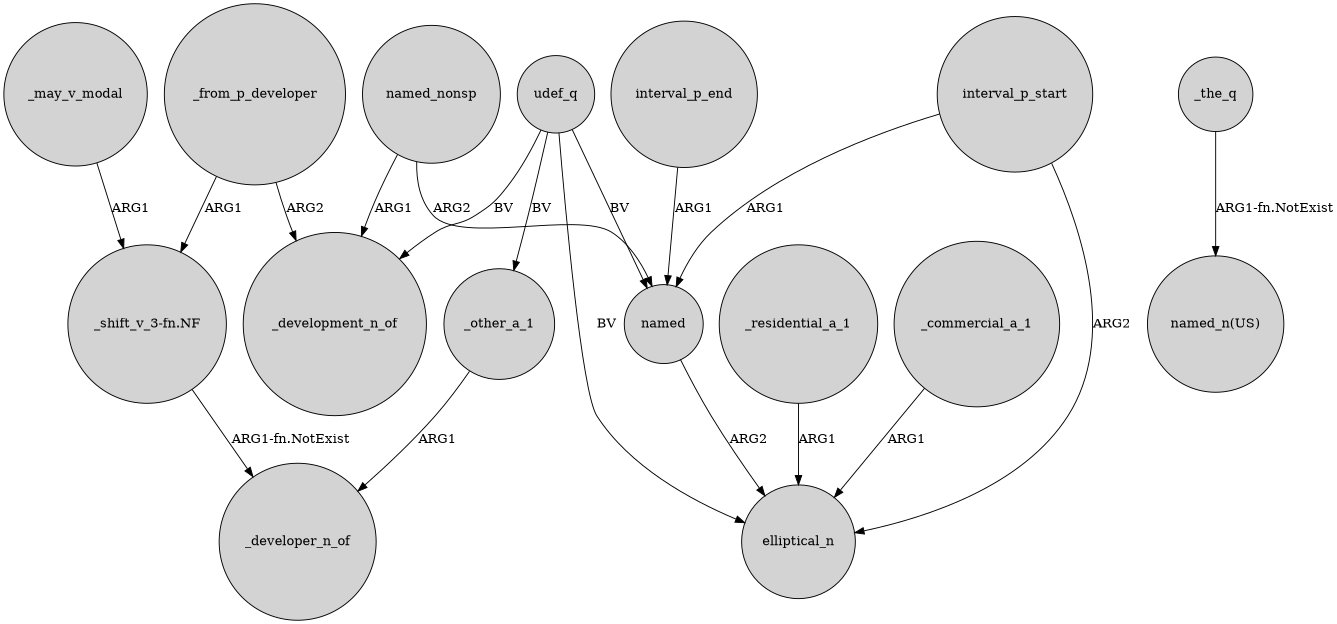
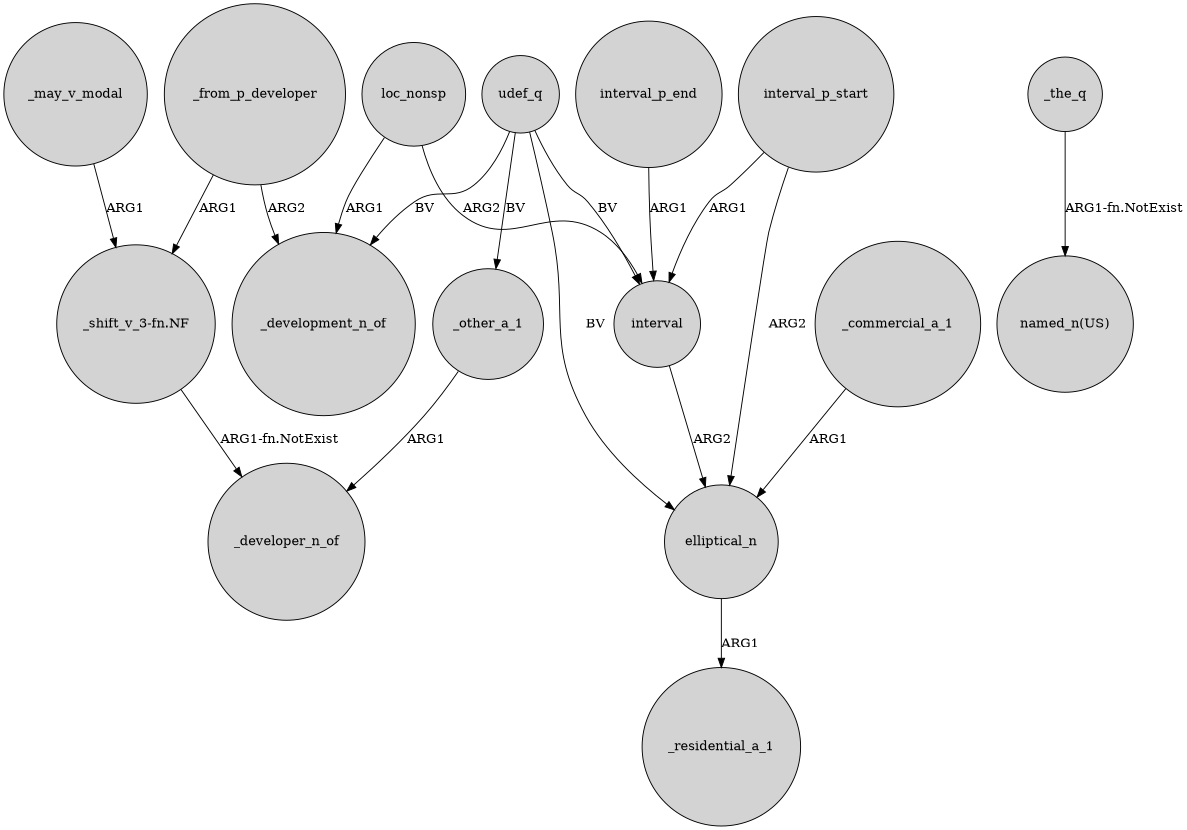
(431, 94) -> (414, 94)
(664, 324) -> (657, 324)
(798, 439) -> (721, 628)
